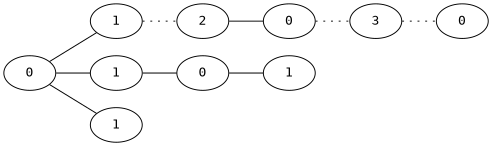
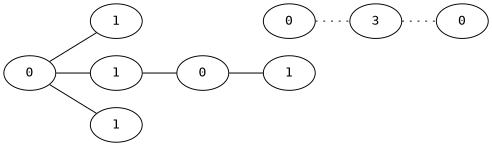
(203, 21) -> none
